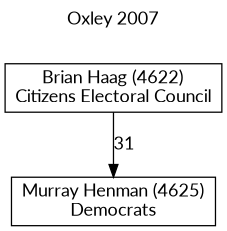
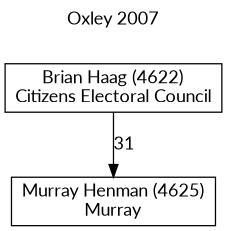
(113, 201) -> (113, 201)
